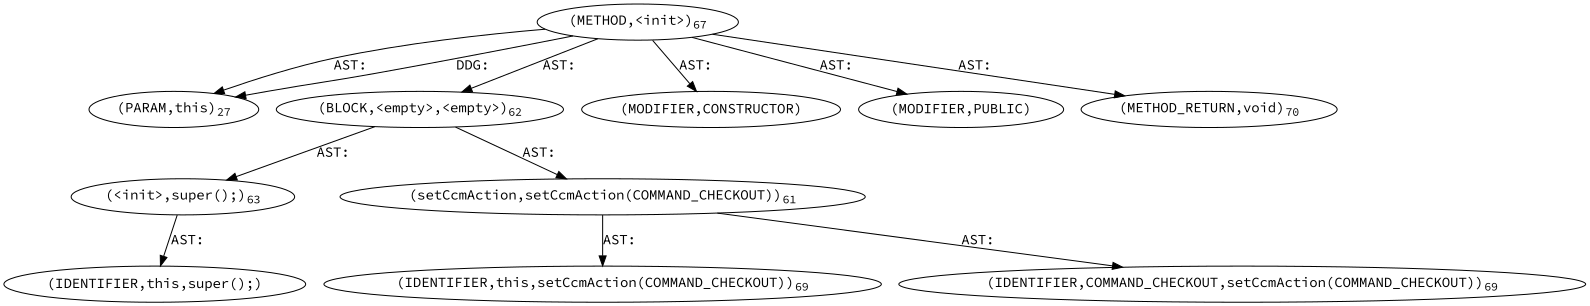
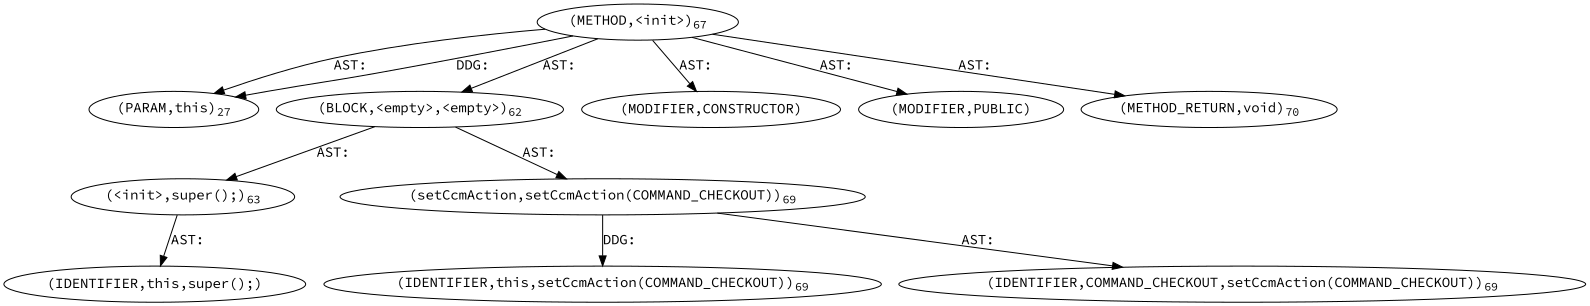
(789, 195) -> (789, 195)
(624, 240) -> (624, 240)
